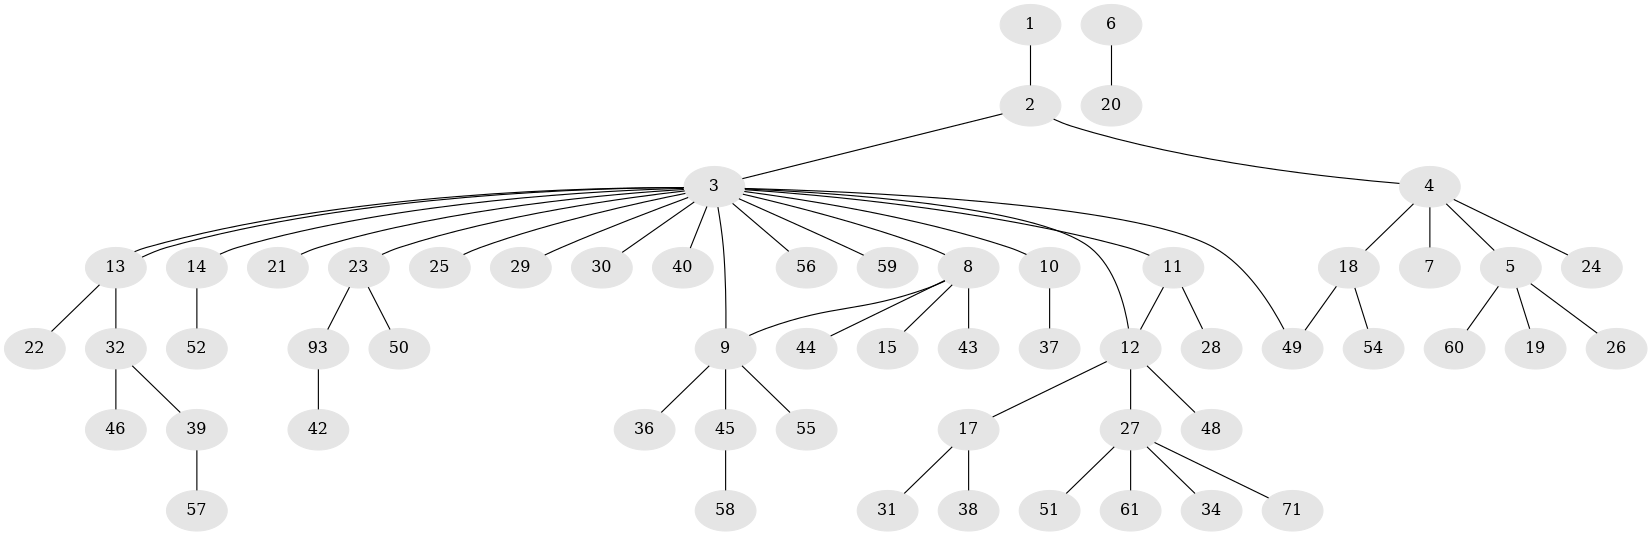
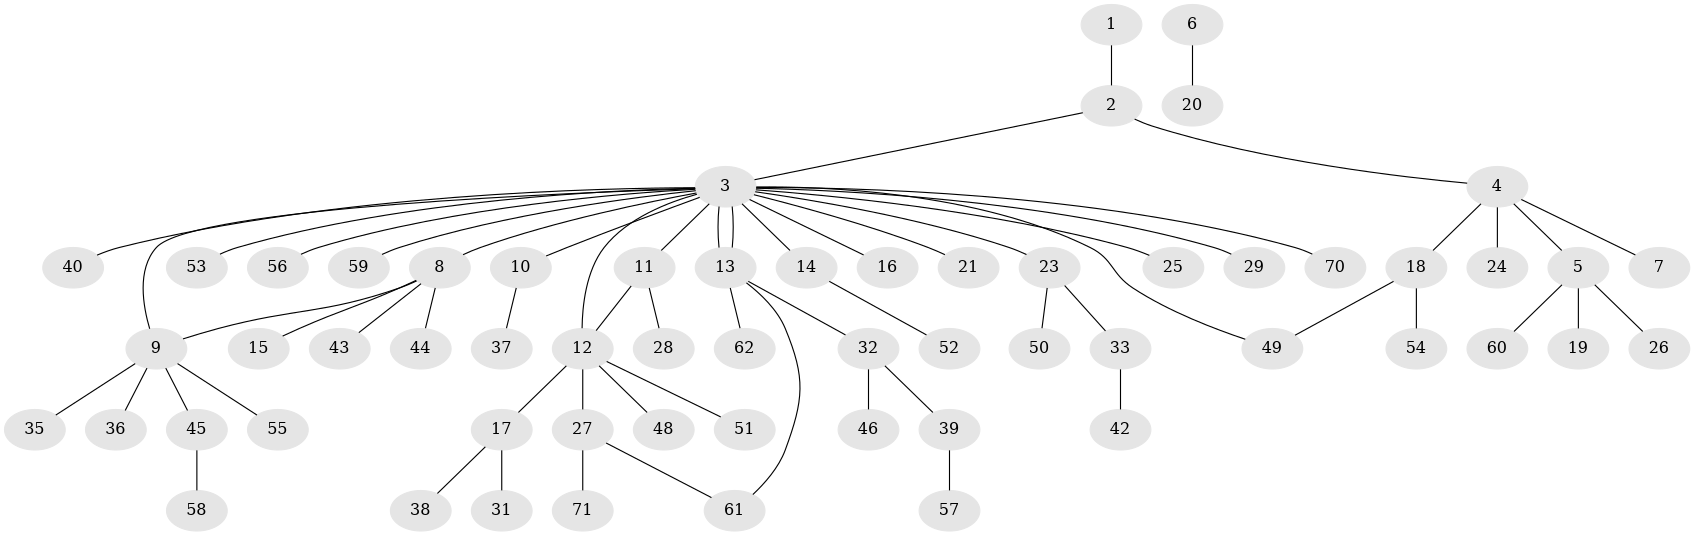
none -> (197, 268)
(602, 268) -> (1335, 268)
none -> (888, 268)
(35, 349) -> (745, 349)
(318, 349) -> (1120, 349)
none -> (800, 387)
none -> (35, 430)
(1090, 470) -> (664, 389)
(1212, 511) -> none
